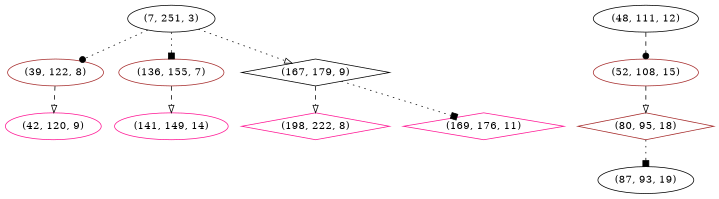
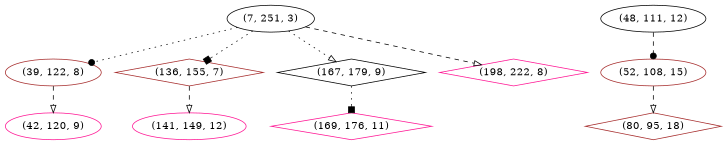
(171, 72) -> (189, 72)
(316, 96) -> (390, 45)
(171, 126) -> (189, 126)
(646, 180) -> none
